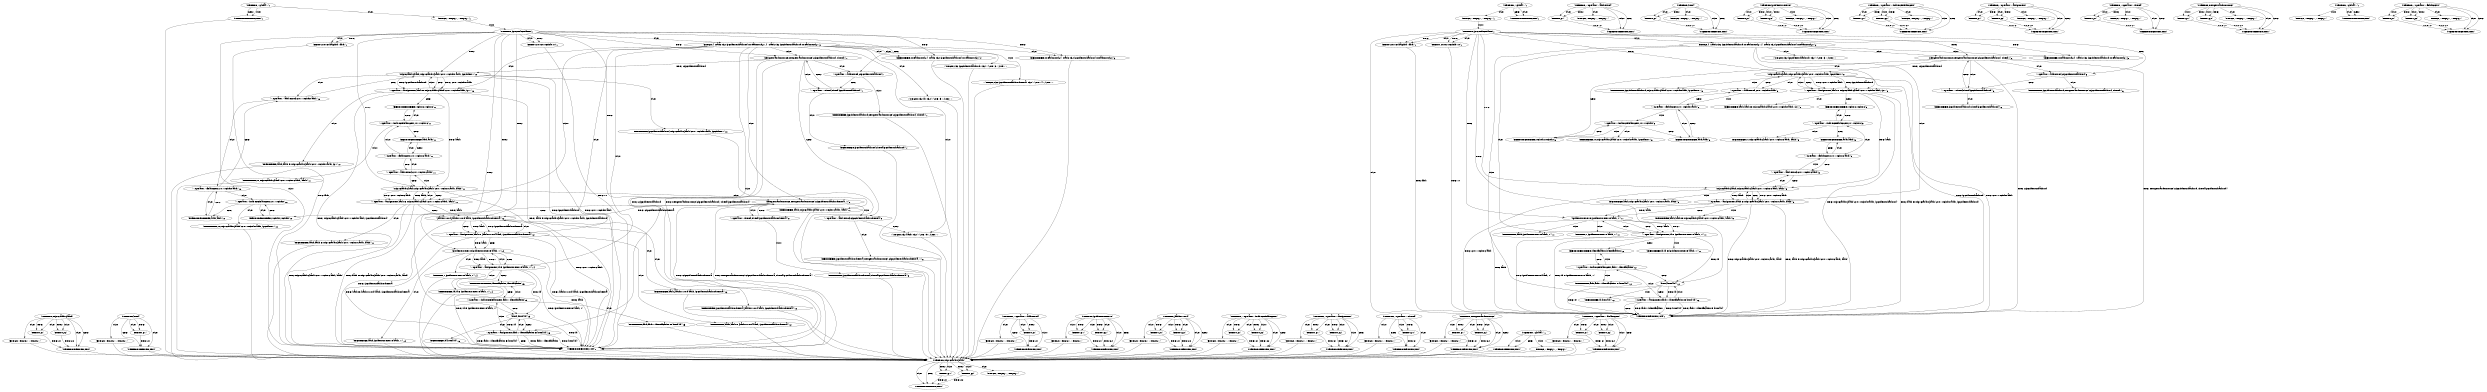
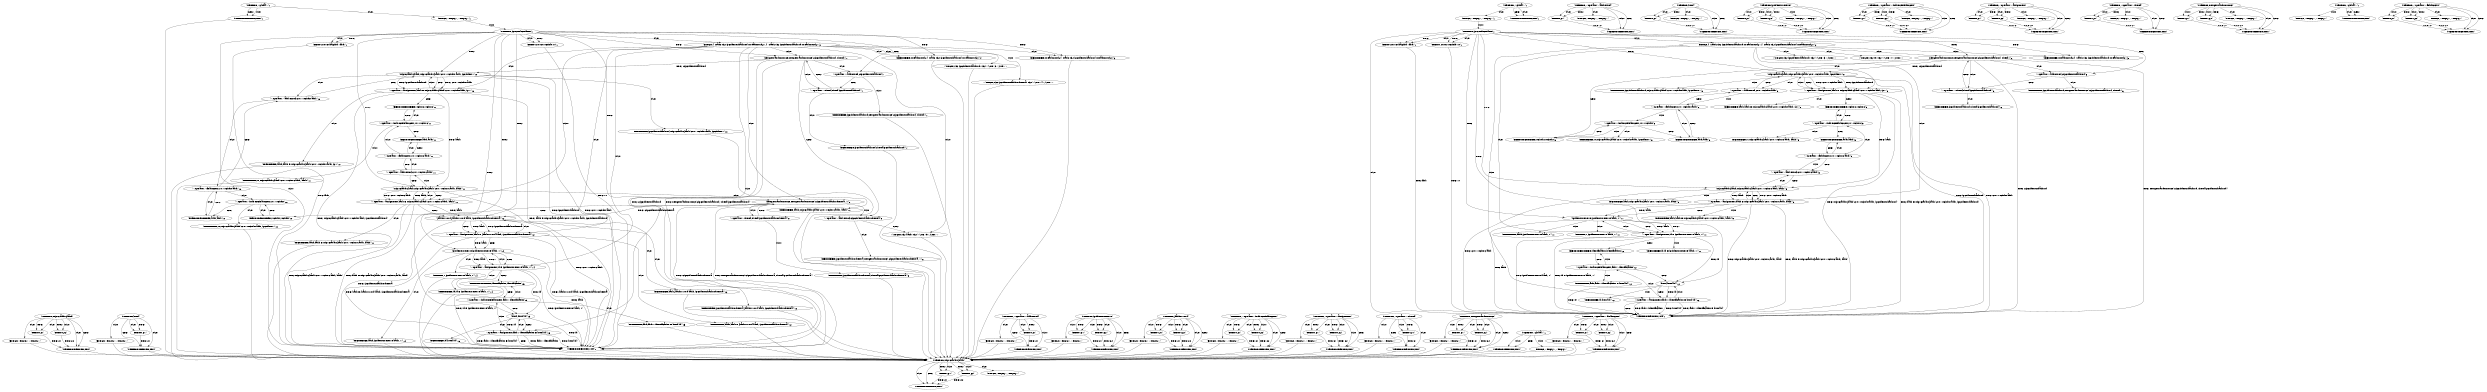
none -> (1881, 58)
(930, 99) -> none
